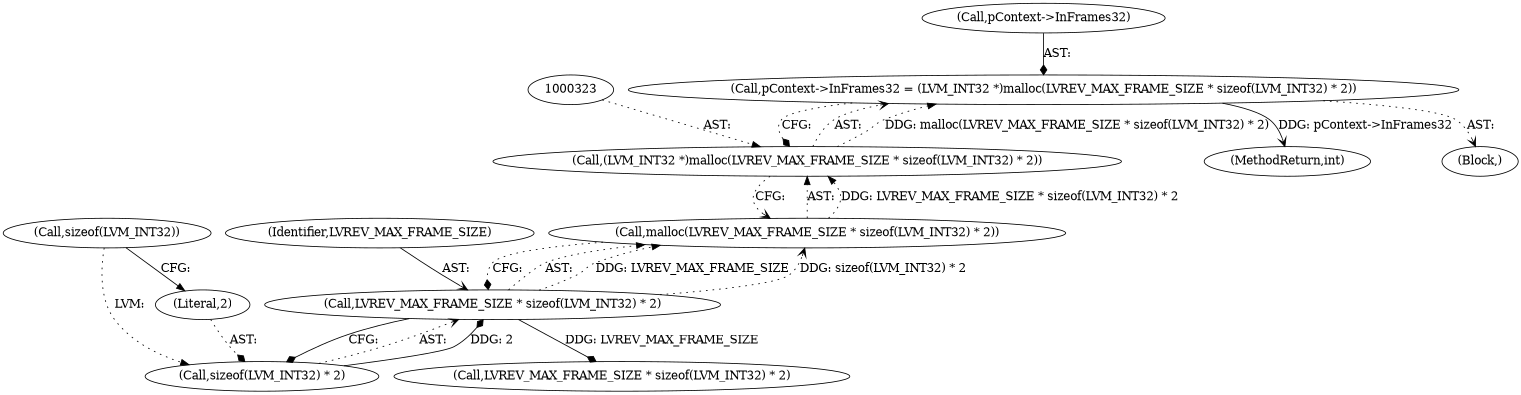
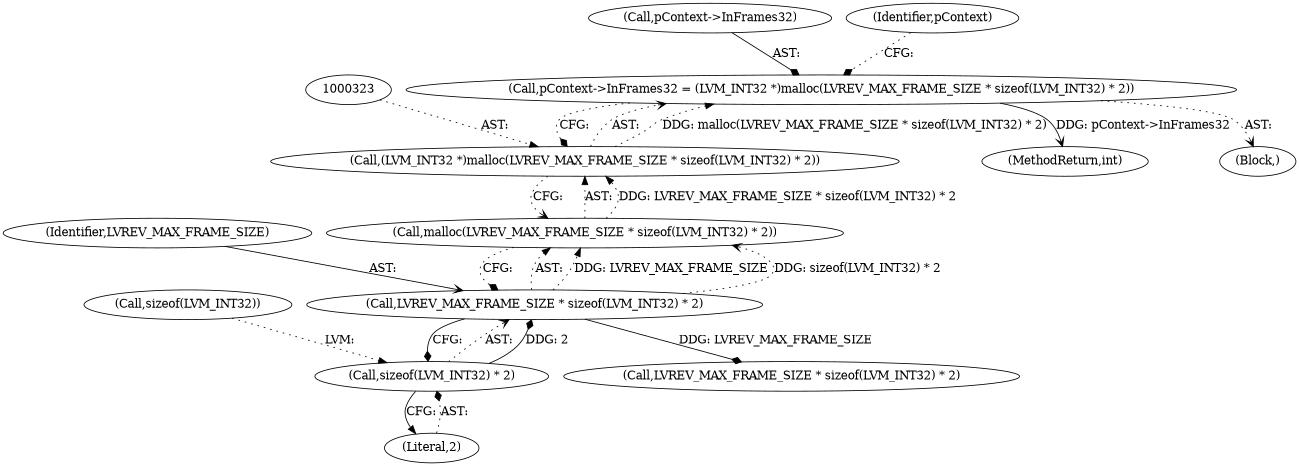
none -> (932, 18)
(152, 267) -> (405, 409)
